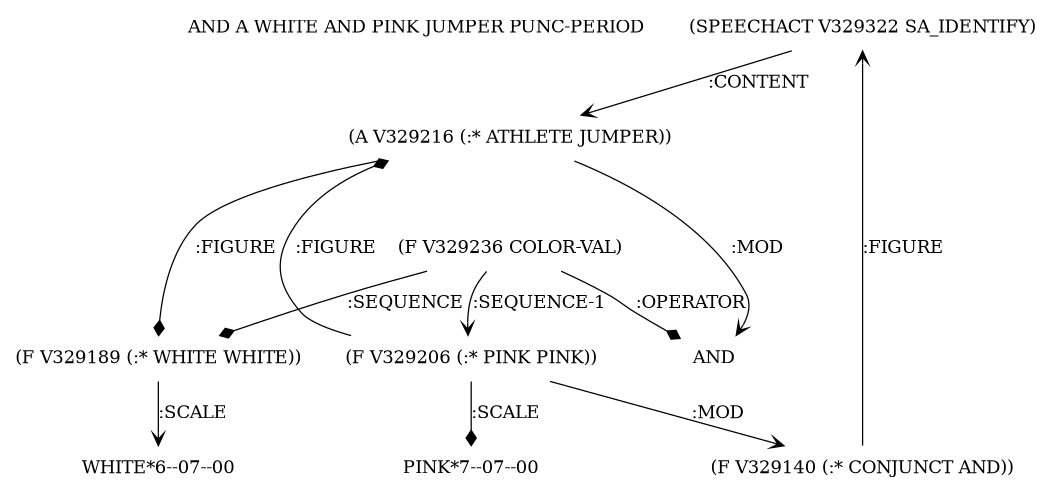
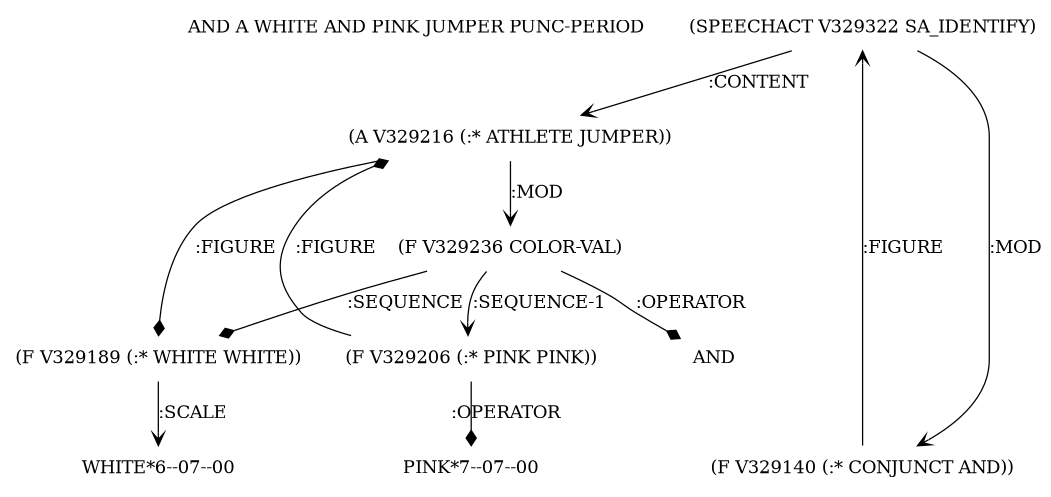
(684, 223) -> (510, 187)
(661, 412) -> (989, 242)
(506, 414) -> (506, 414)
